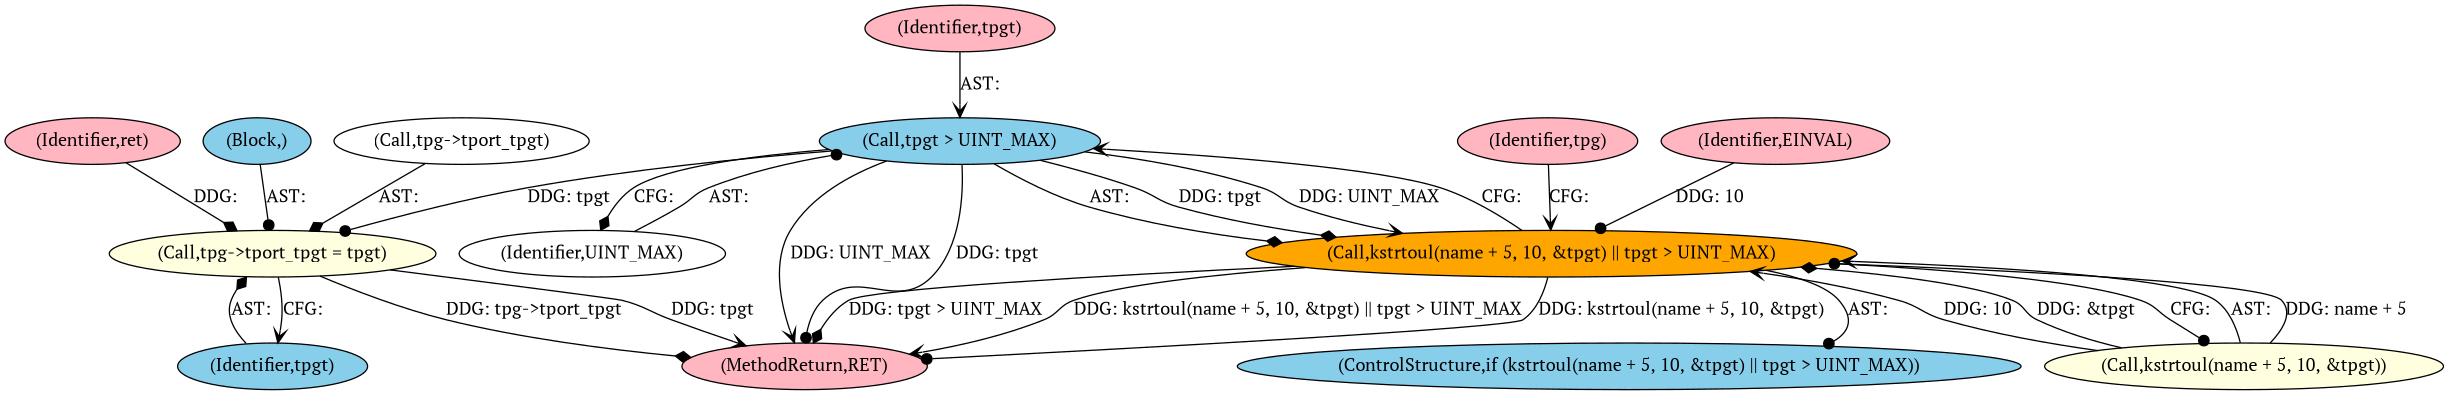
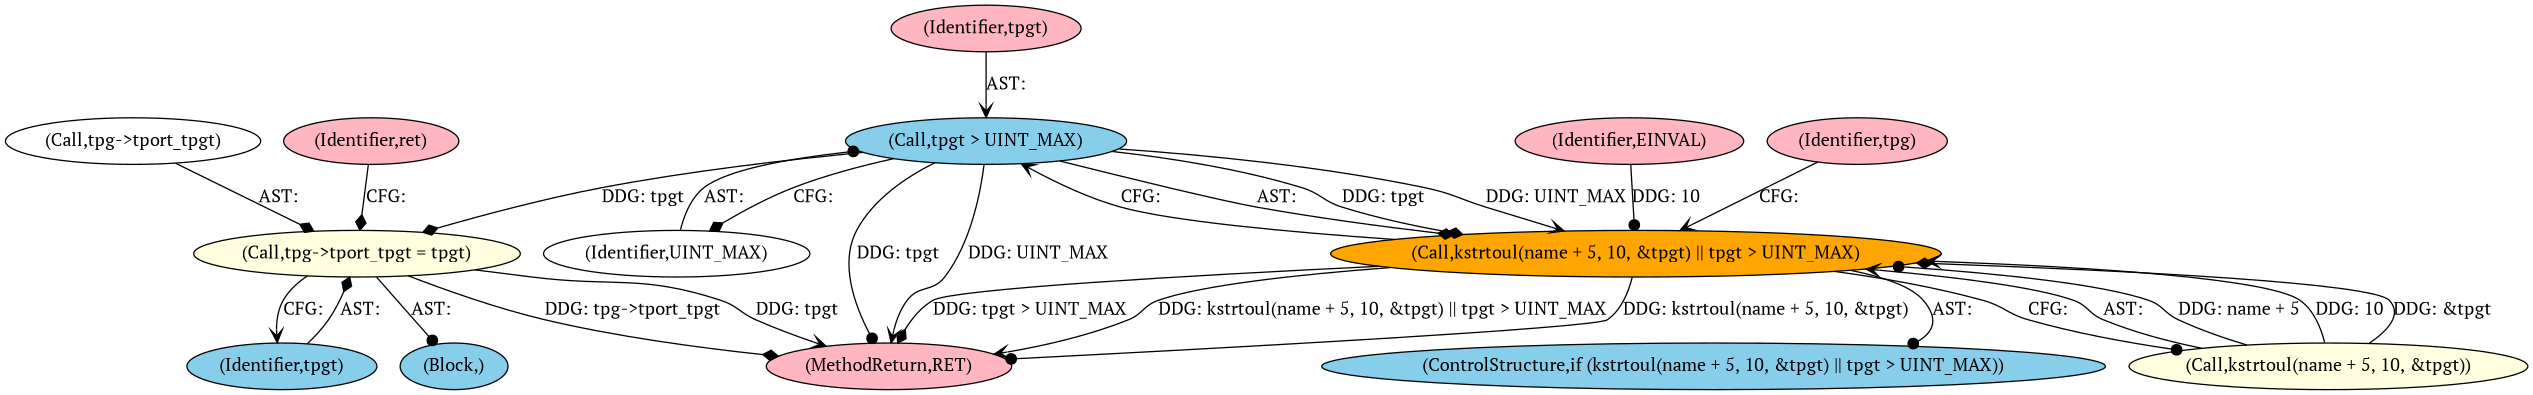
(589, 178) -> (649, 179)
(264, 192) -> (403, 307)
(218, 197) -> (389, 197)
